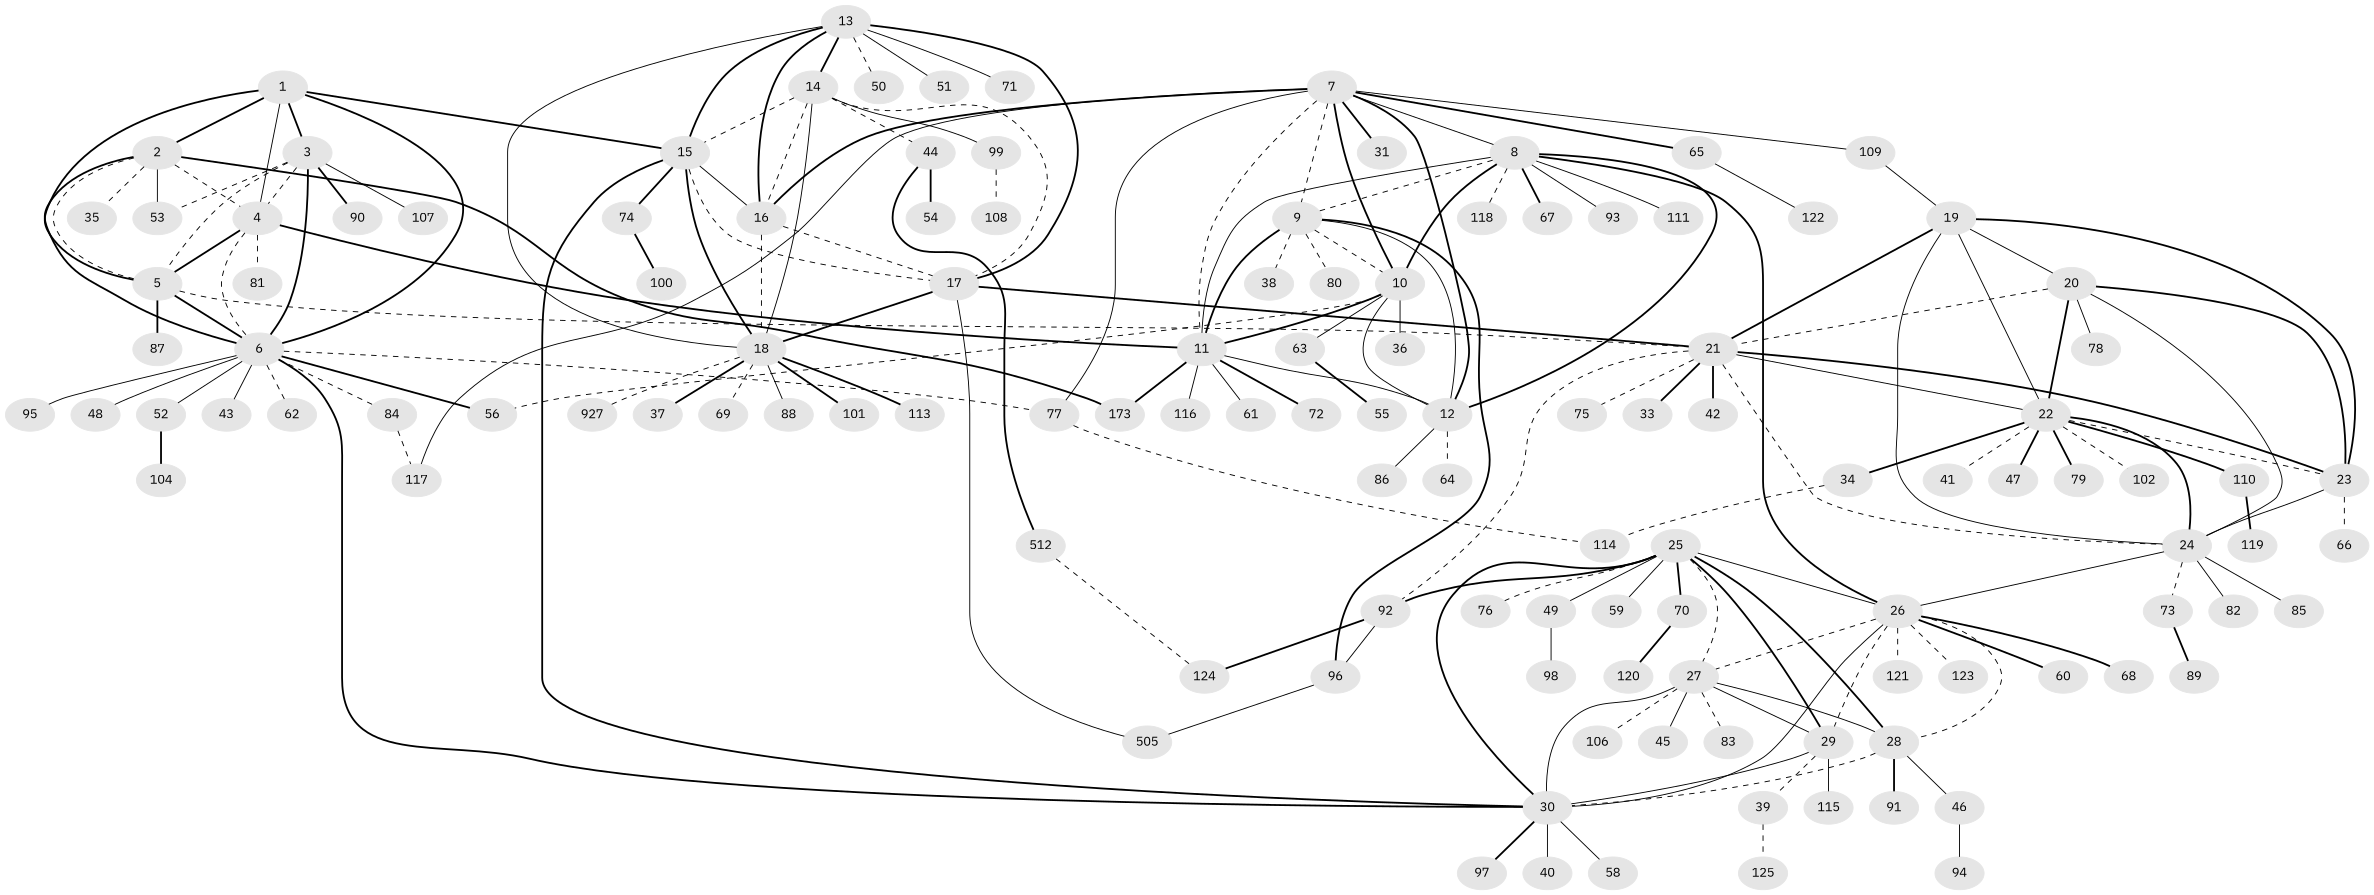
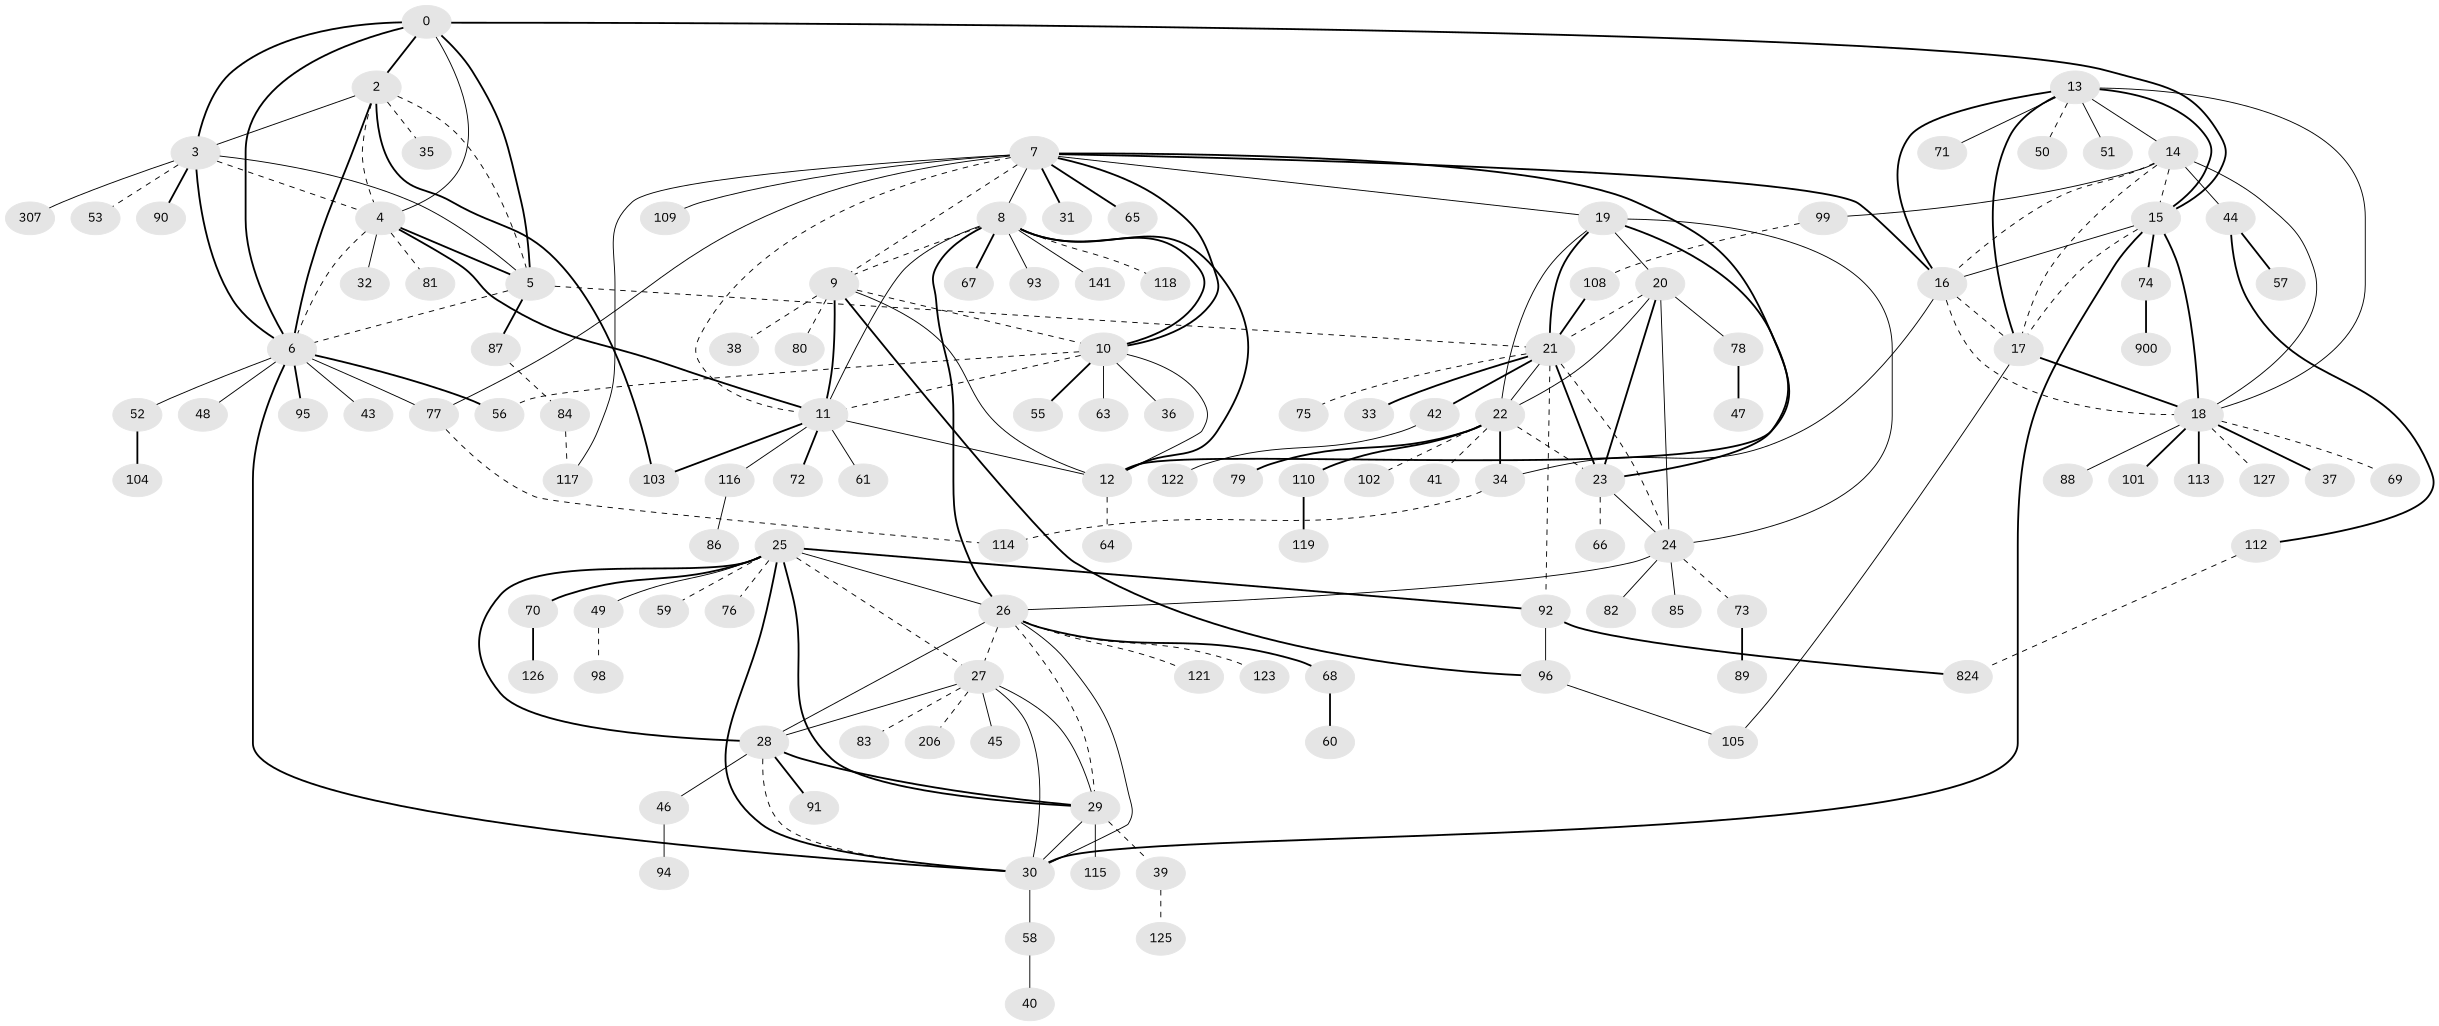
(830, 55) -> (2124, 120)
(283, 87) -> (427, 22)
(872, 120) -> (2195, 177)
(1911, 185) -> (1319, 186)
(157, 186) -> (286, 120)
(1755, 186) -> (1304, 448)
(220, 207) -> (378, 189)
(423, 218) -> (30, 218)
(931, 218) -> (2281, 284)
(1678, 218) -> (1100, 284)
none -> (365, 284)
(661, 284) -> (2146, 349)
(208, 317) -> (411, 317)
(1304, 321) -> (957, 383)
(1387, 321) -> (1572, 317)
(2059, 349) -> (1591, 359)
(658, 372) -> (364, 382)
(142, 378) -> (297, 382)
(326, 382) -> (530, 382)
(1346, 386) -> (1071, 382)
(292, 415) -> none
(592, 415) -> (2264, 480)
(1120, 415) -> (654, 480)
(1415, 447) -> (722, 513)
(2030, 448) -> (1738, 382)
none -> (1757, 449)
(2172, 459) -> none
(1041, 546) -> (2256, 546)
(1646, 579) -> (722, 579)
(1551, 644) -> (599, 644)
(1993, 648) -> (1330, 710)
(1204, 677) -> (1968, 677)
(1628, 677) -> (533, 677)
(2002, 678) -> (884, 677)
(1147, 742) -> (1733, 742)
(1597, 742) -> (930, 742)
none -> (926, 786)
(1547, 841) -> (1030, 972)
(1482, 873) -> none
